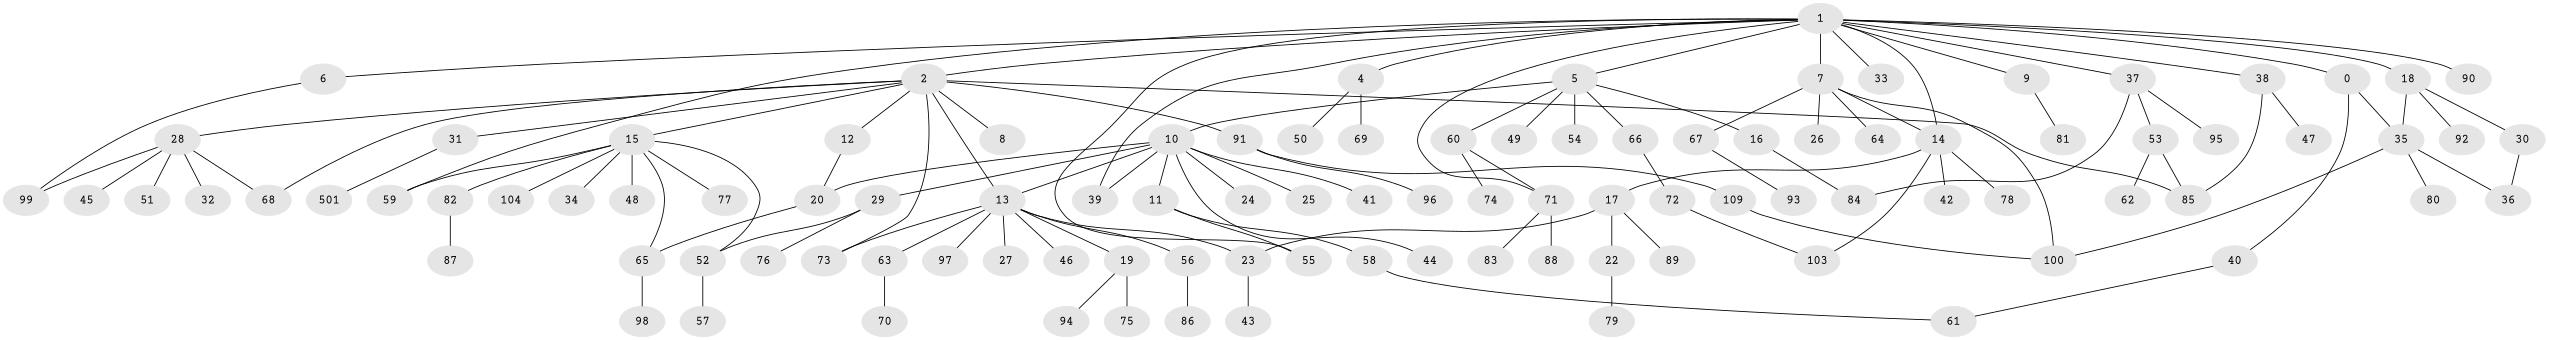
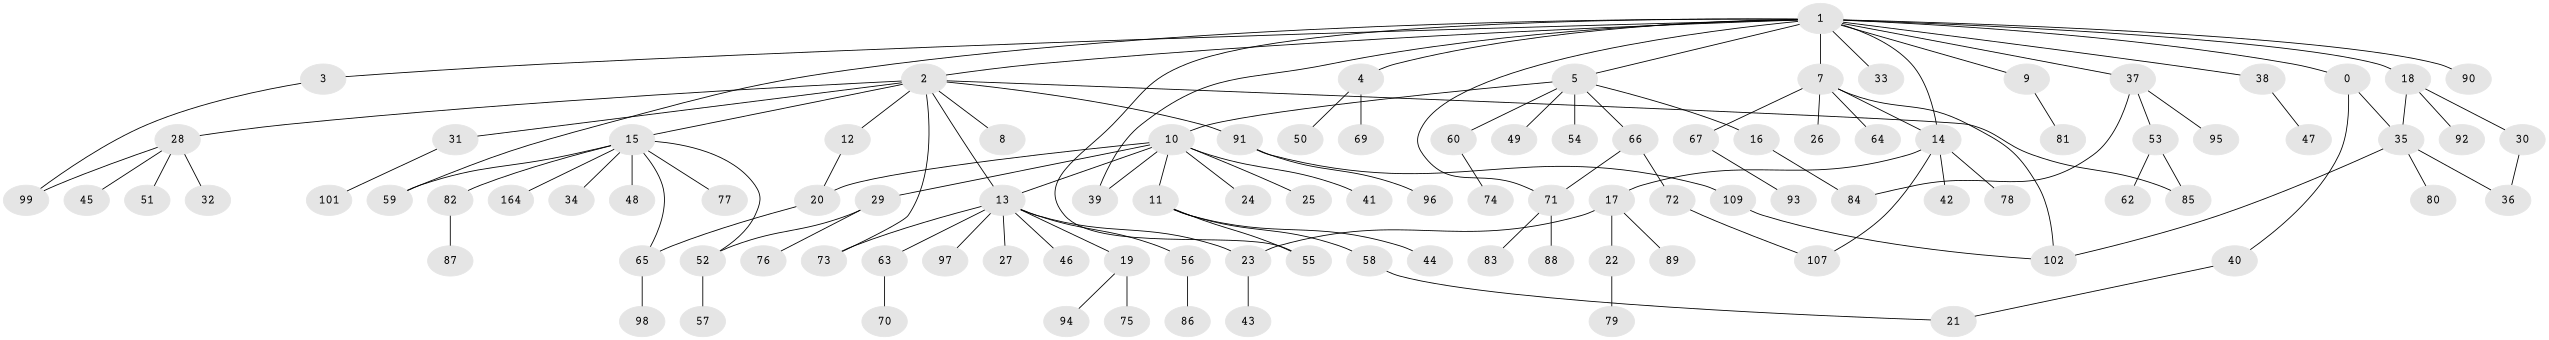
(323, 79) -> (323, 79)
(2249, 151) -> none
(1509, 174) -> (1589, 173)
(268, 200) -> none
(329, 200) -> (329, 200)
(511, 200) -> (511, 200)
(1277, 238) -> (1305, 230)
(1817, 261) -> (1817, 261)
(2054, 261) -> (2054, 261)
(1954, 322) -> (1954, 322)
